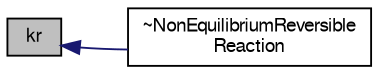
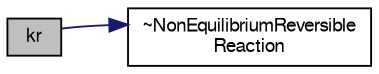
(104, 49) -> (85, 26)
